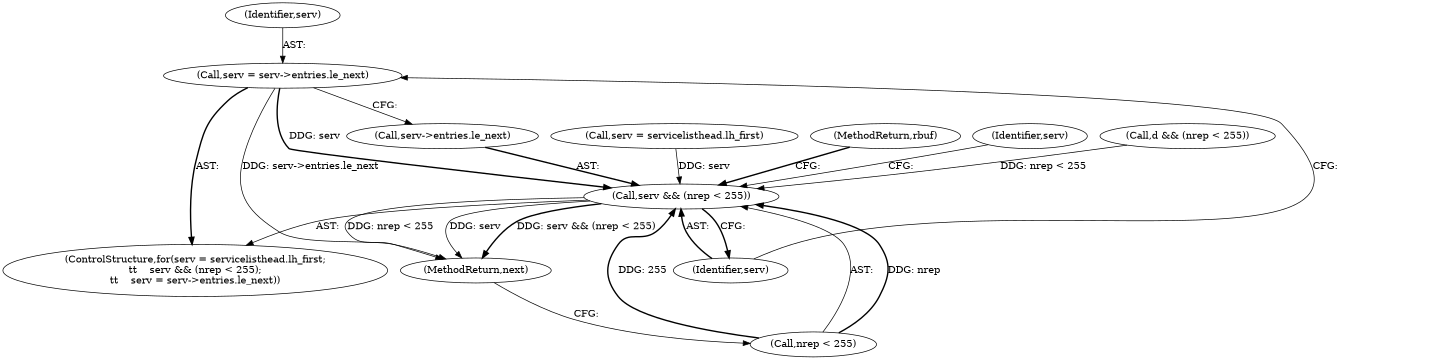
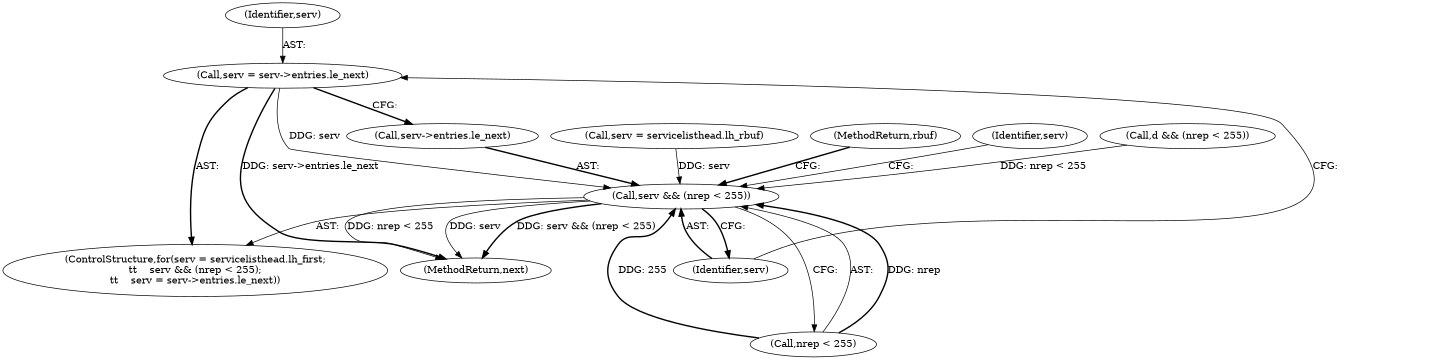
(359, 105) -> (359, 105)
(674, 136) -> (674, 136)
(415, 165) -> (415, 165)
(271, 226) -> (271, 226)
(614, 329) -> (798, 250)
